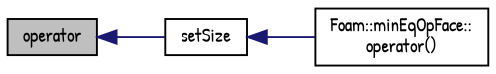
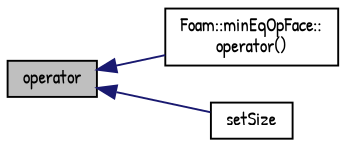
(291, 37) -> (141, 60)
